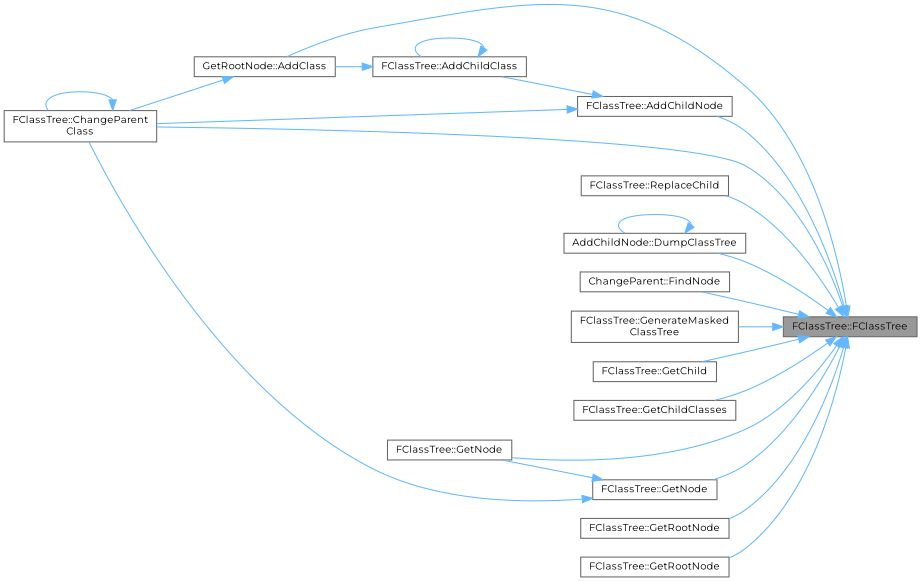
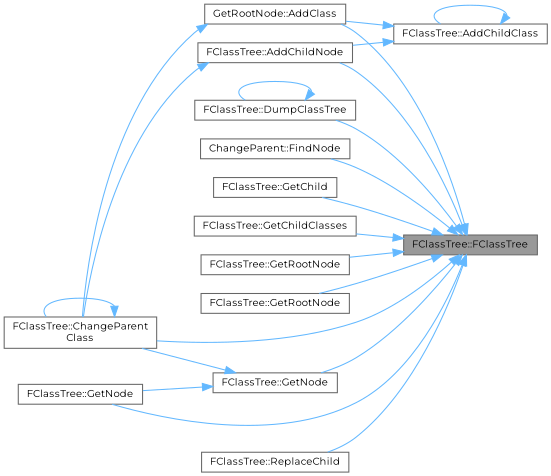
(547, 86) -> (368, 44)
(655, 243) -> (275, 110)
(655, 327) -> none
